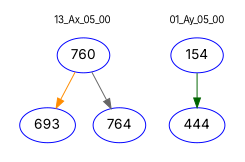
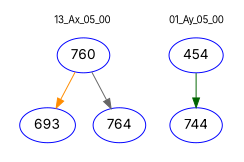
(197, 55) -> (196, 55)
(197, 125) -> (196, 125)
